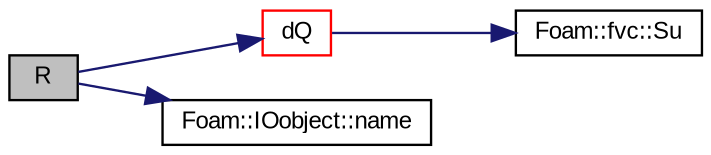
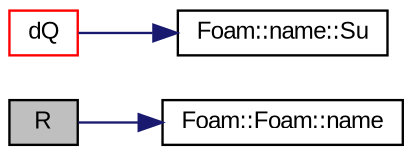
(609, 33) -> (283, 33)
(158, 57) -> none
(297, 122) -> (283, 122)
